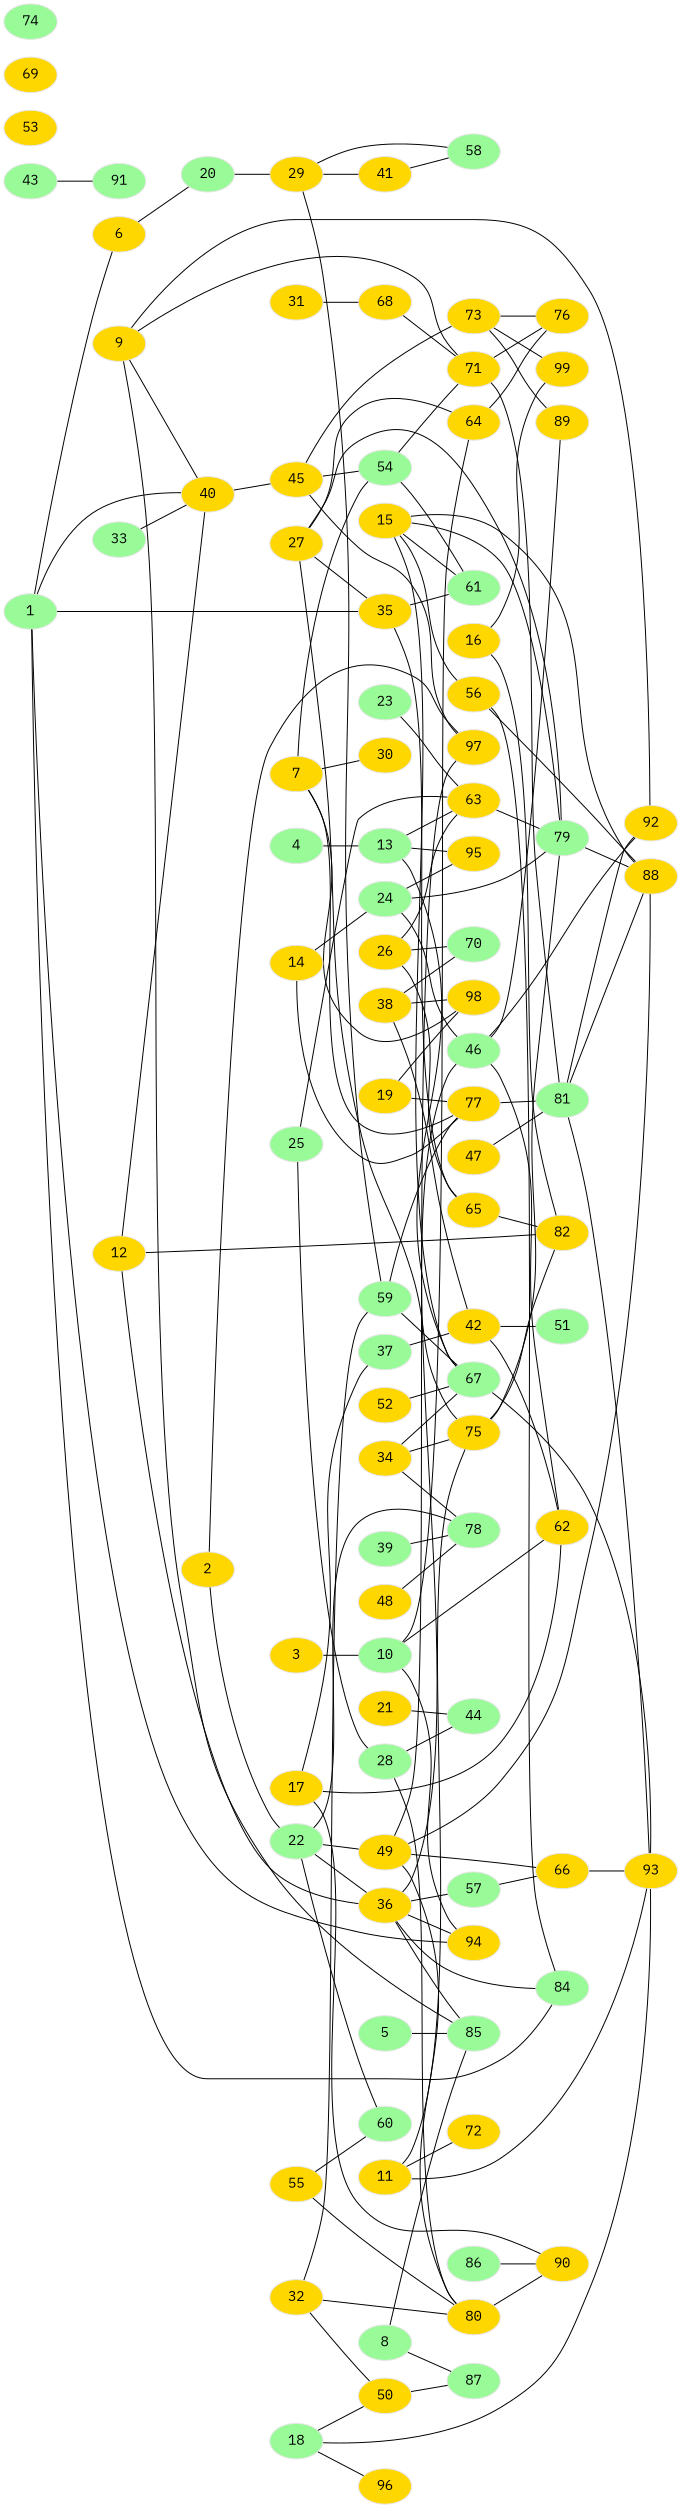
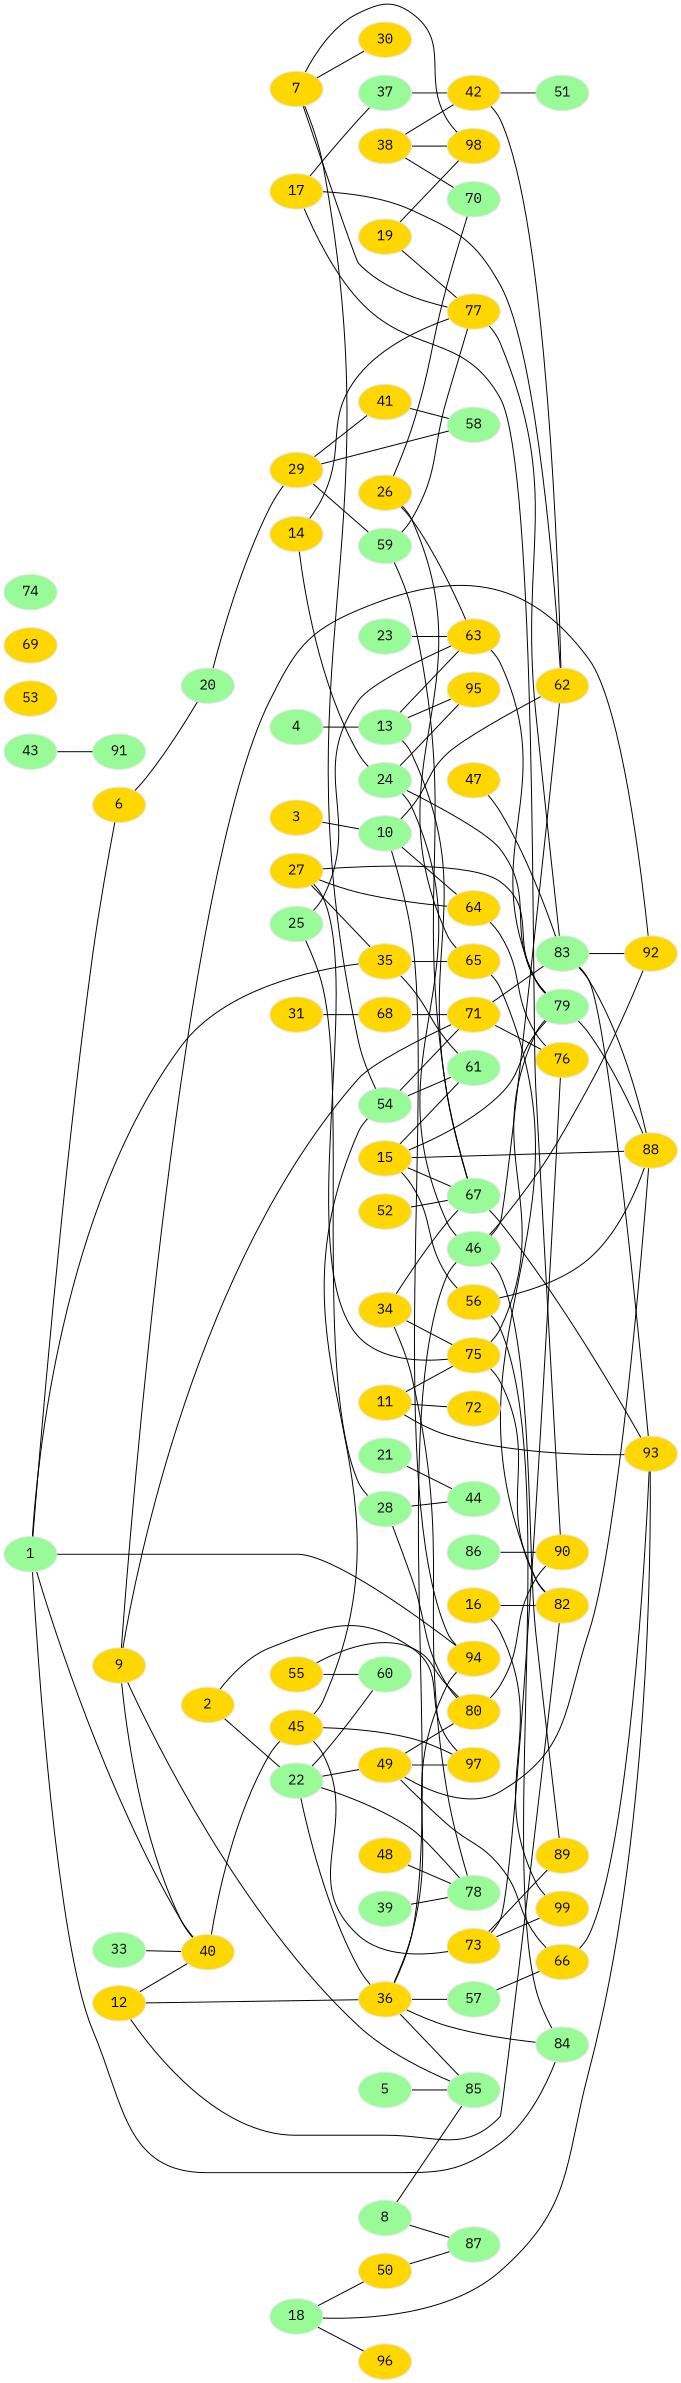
(562, 1100) -> (562, 954)
(385, 1708) -> (385, 1456)
(296, 2297) -> none
